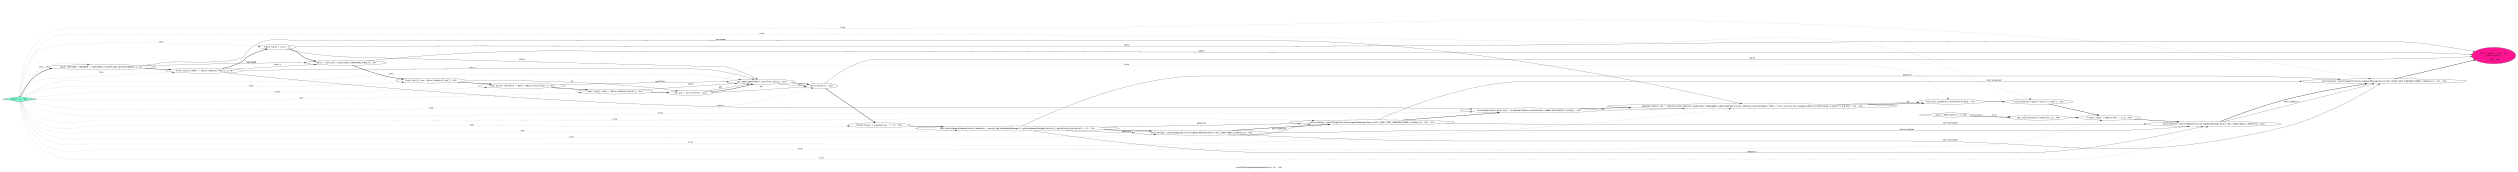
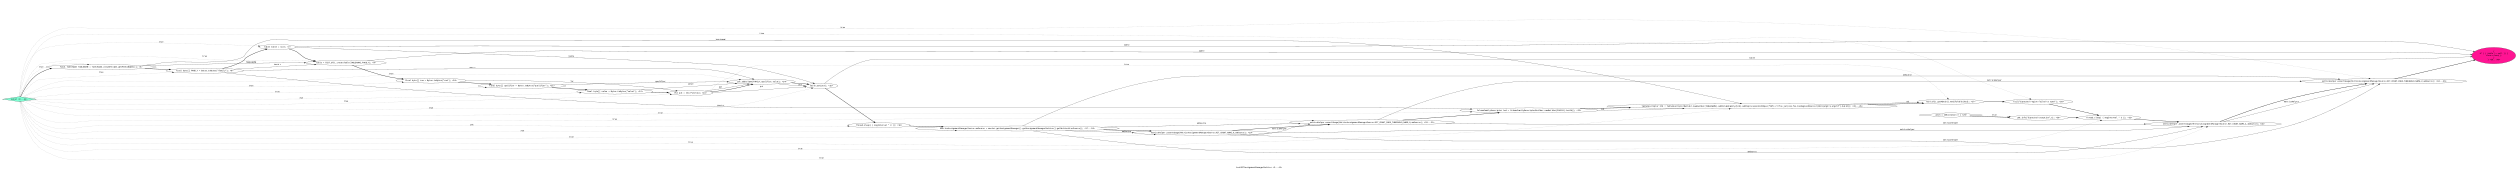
none -> (157, 57)
(522, 62) -> (556, 57)
none -> (350, 103)
